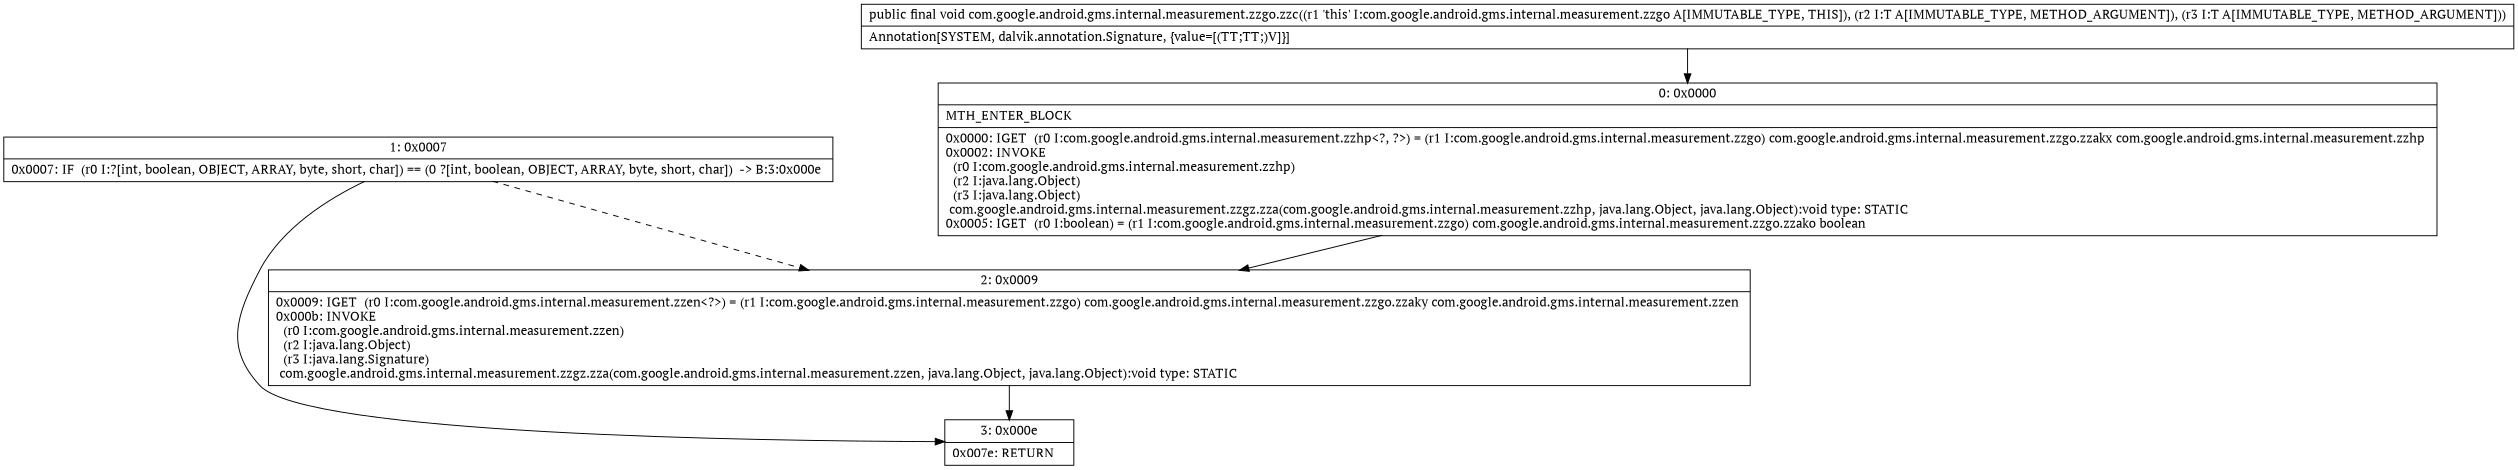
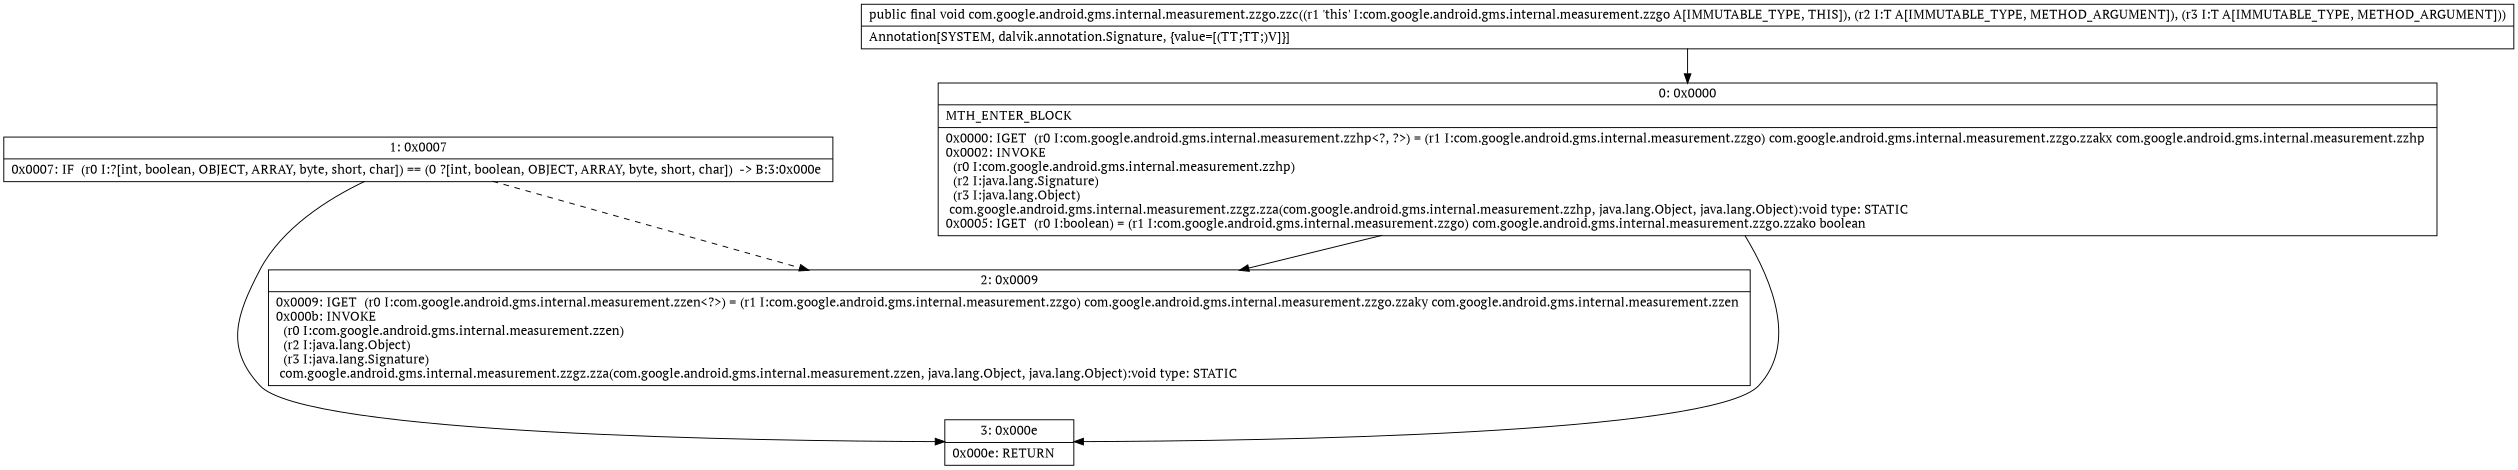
(1013, 181) -> (1023, 181)
(1009, 398) -> (1505, 429)
(1009, 453) -> (1009, 453)
